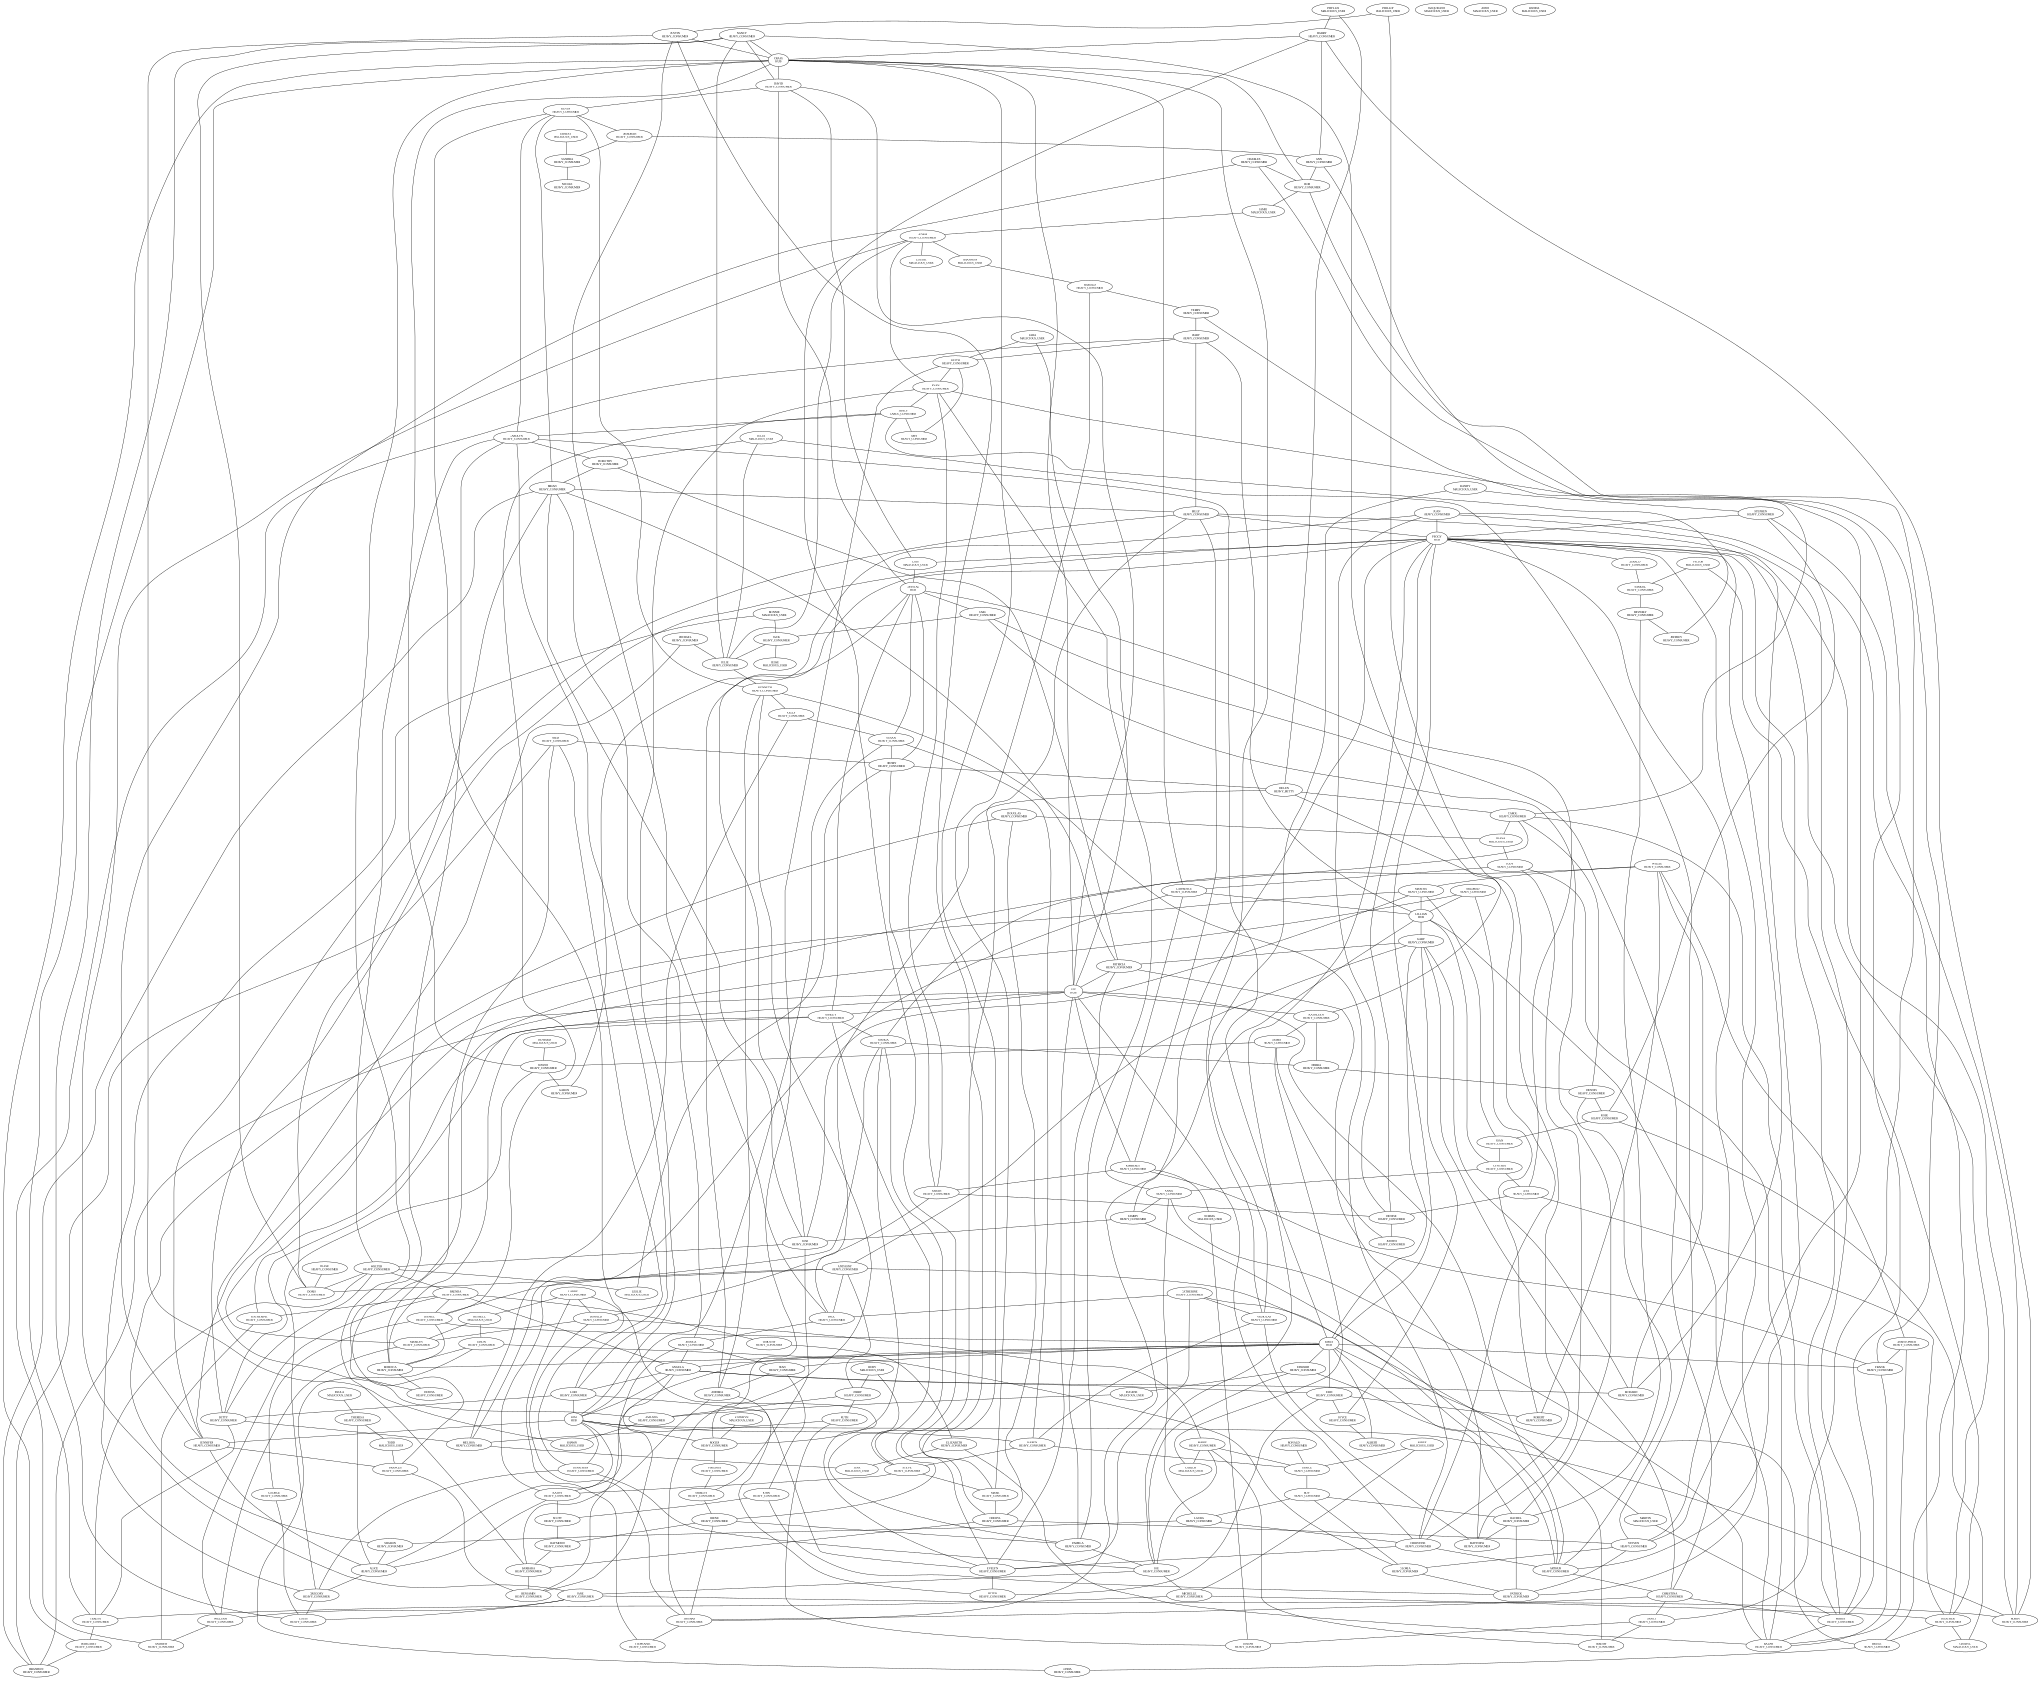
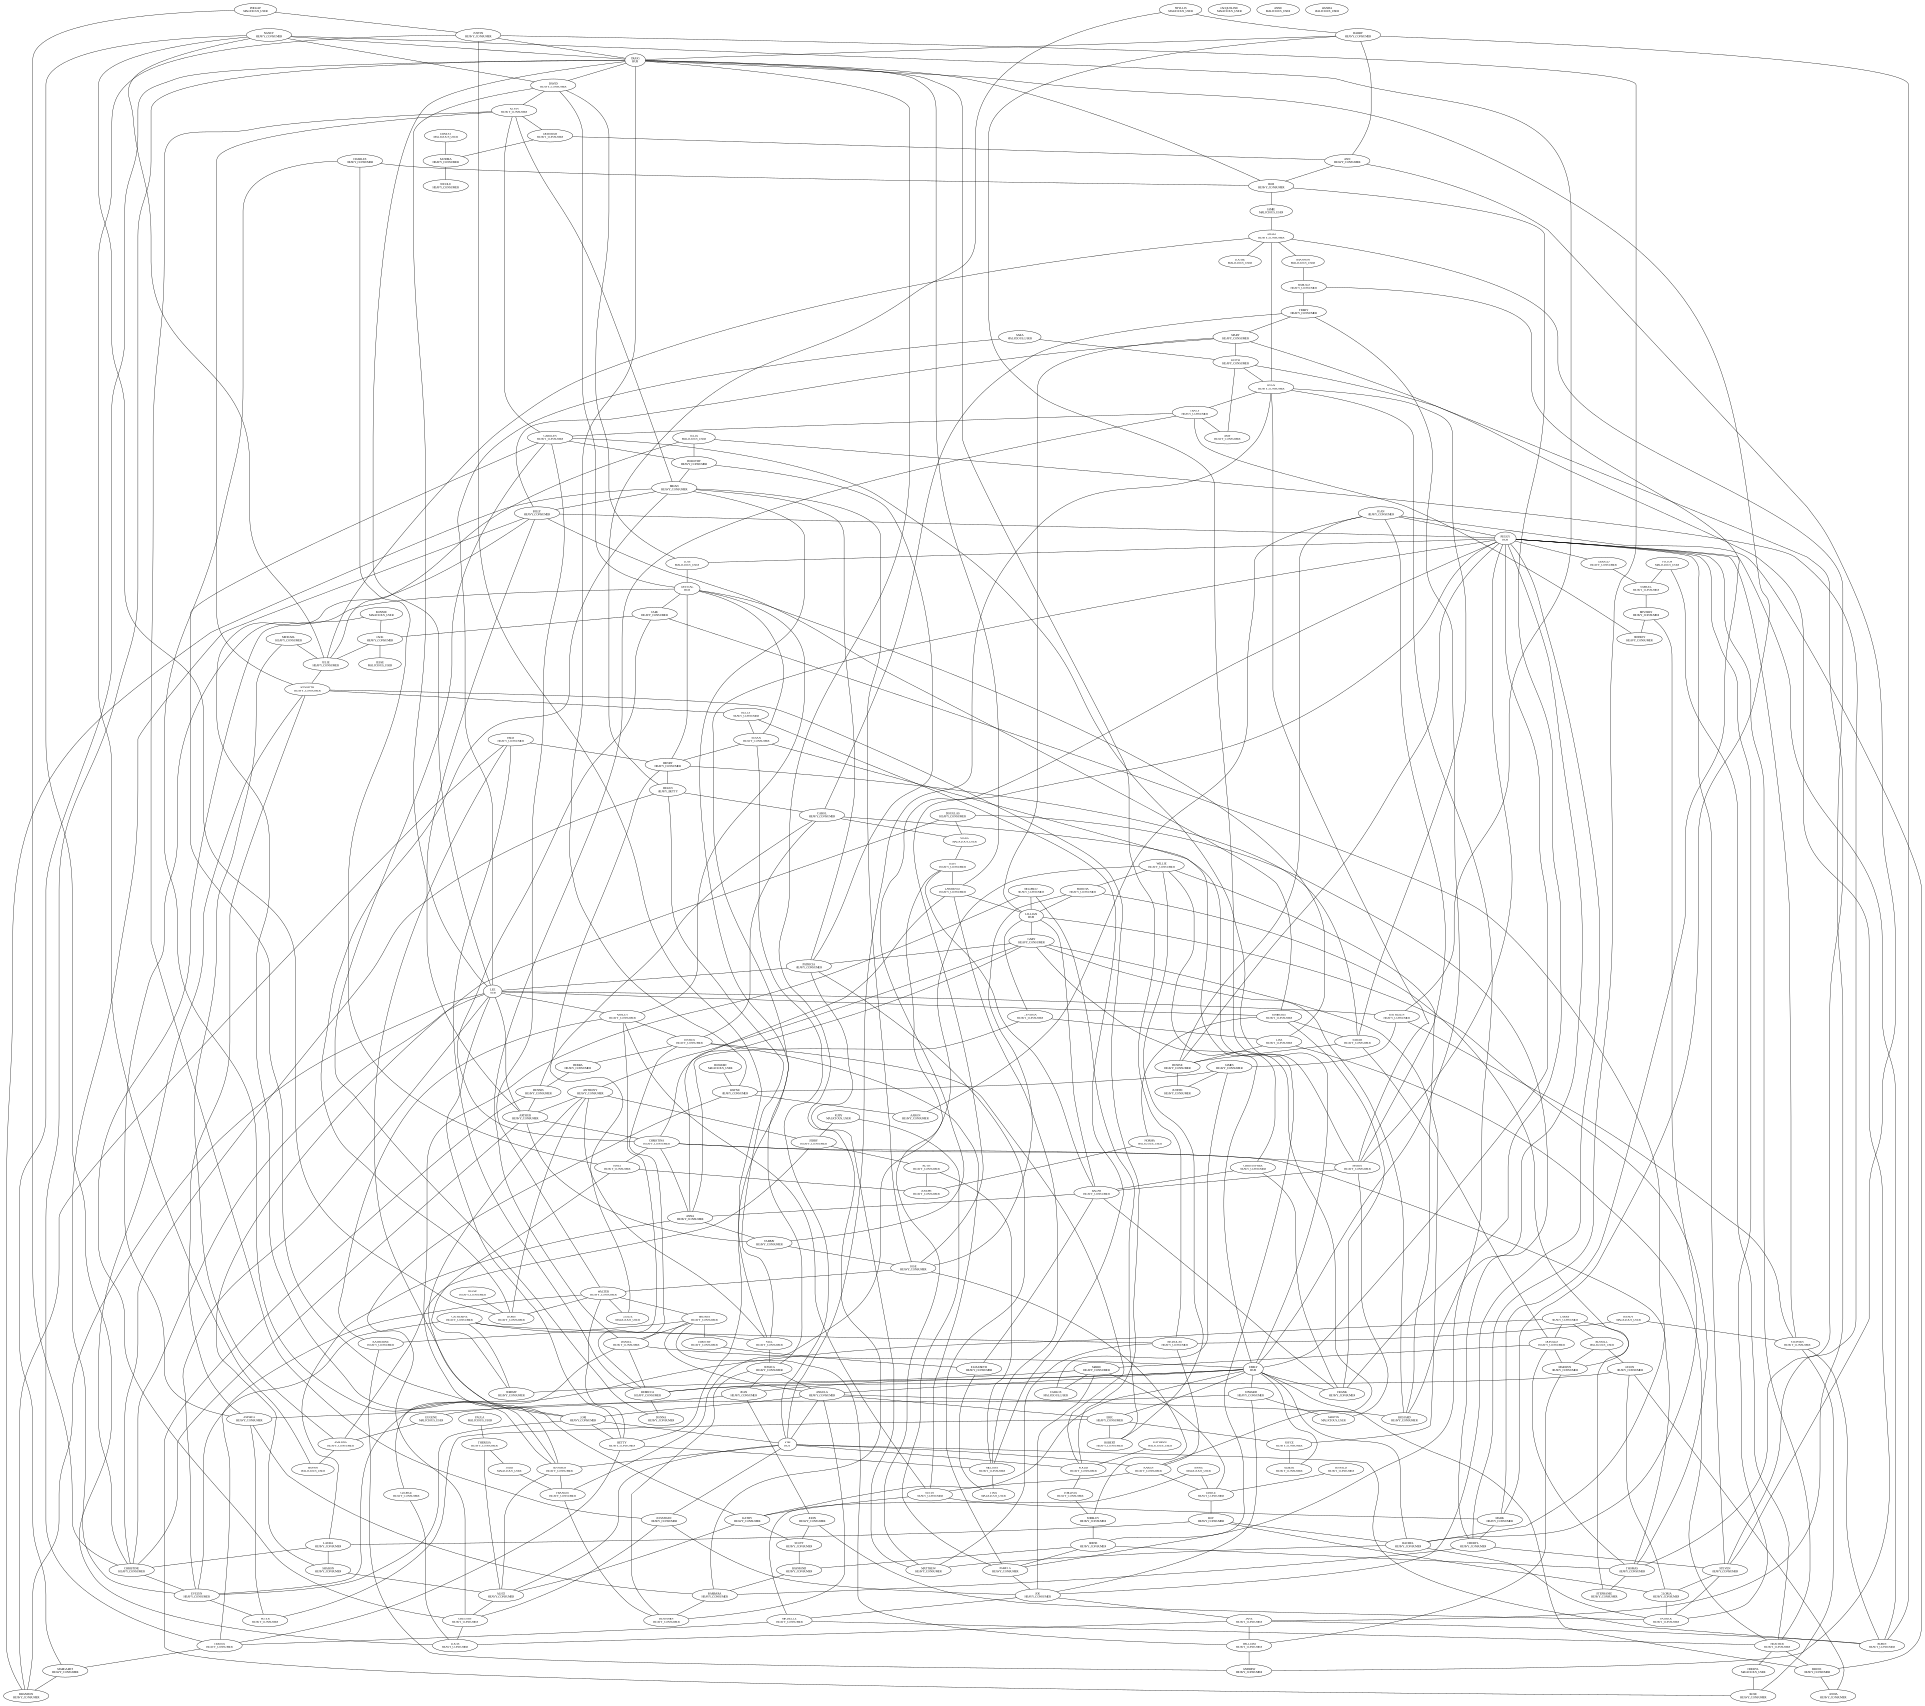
(903, 412) -> (1195, 412)
none -> (1455, 839)
(1316, 1042) -> (1633, 1149)
(1500, 1142) -> none
none -> (676, 1179)
